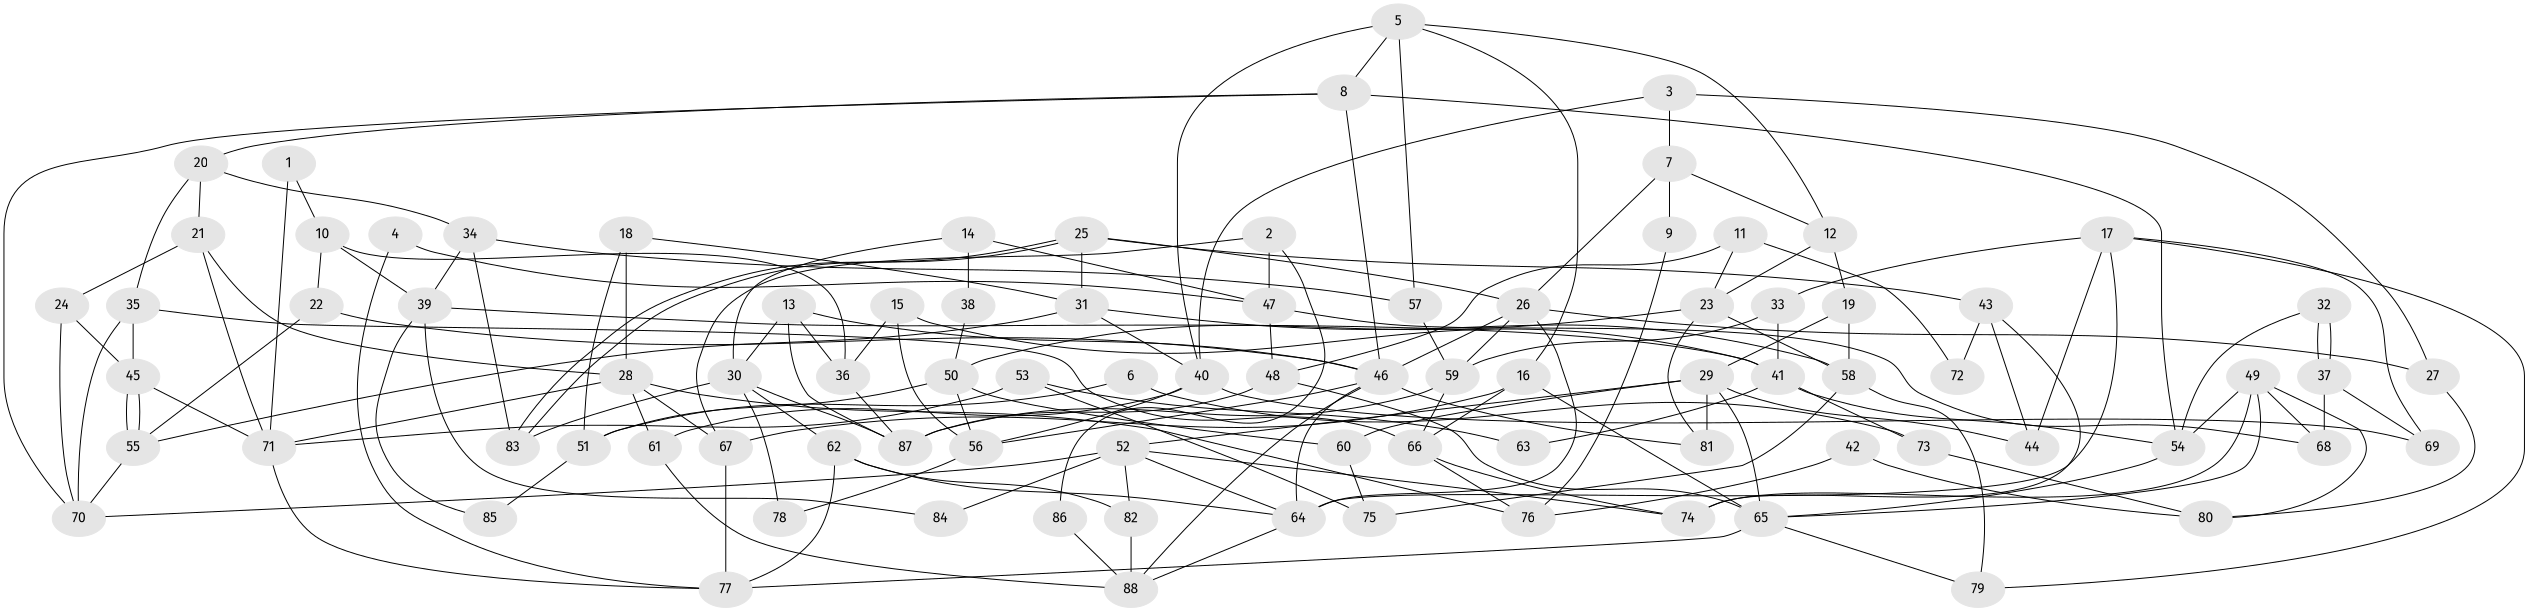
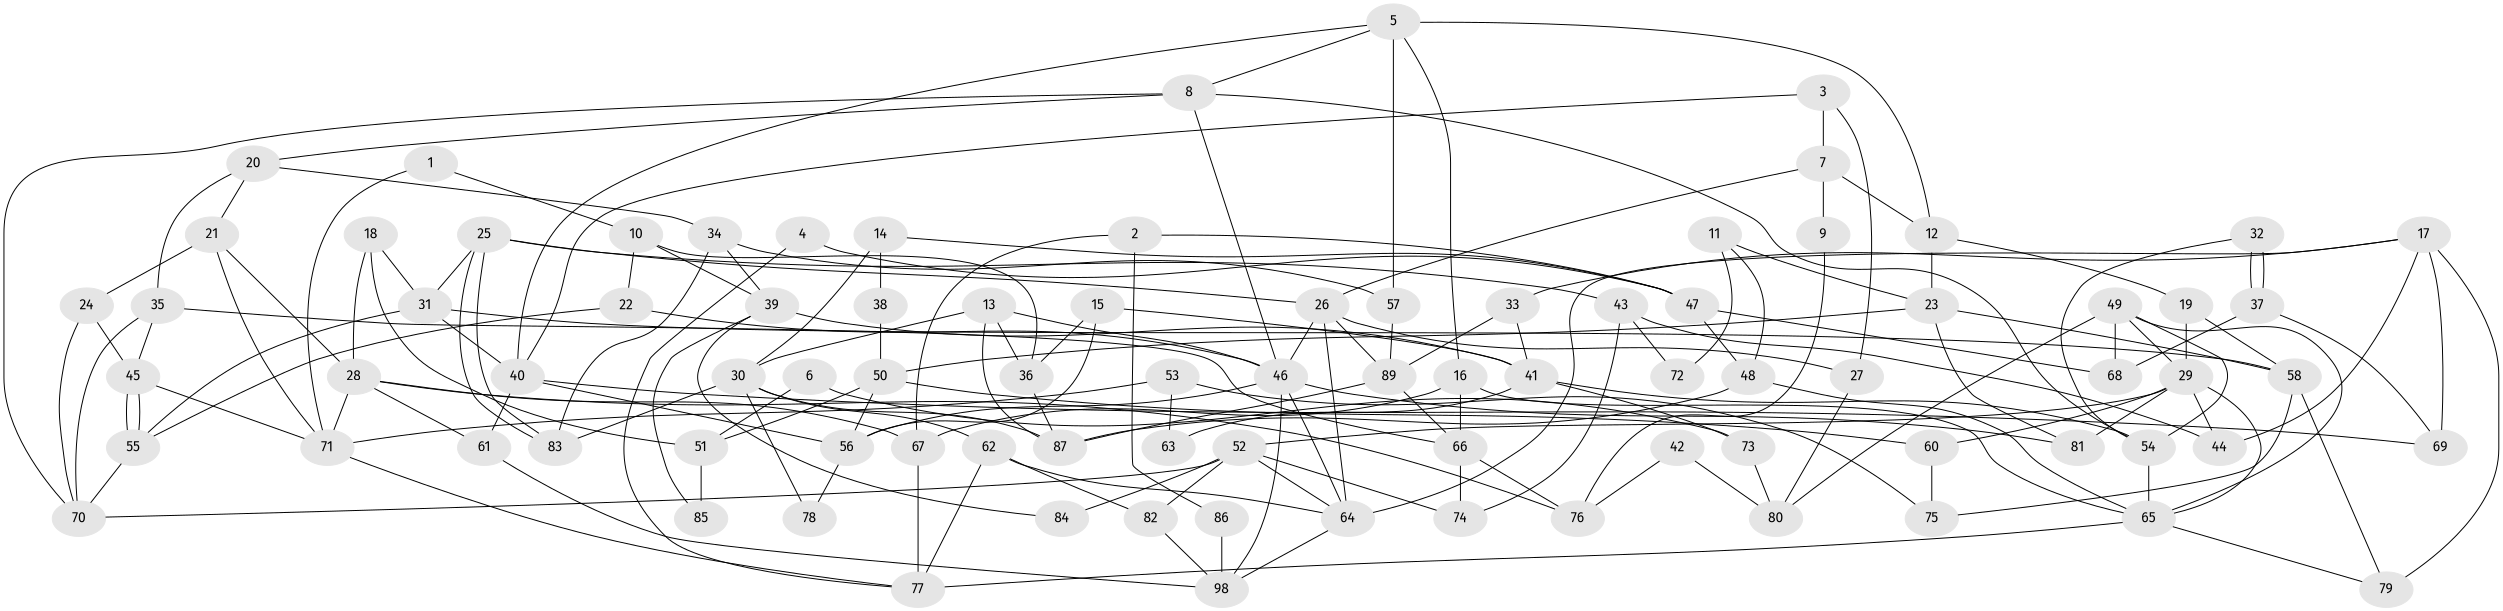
(1453, 377) -> (1389, 377)
(2004, 497) -> (2147, 338)
(1131, 590) -> (1222, 590)
